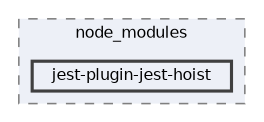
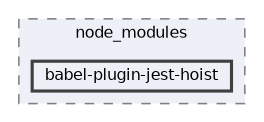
(132, 76) -> (132, 76)
